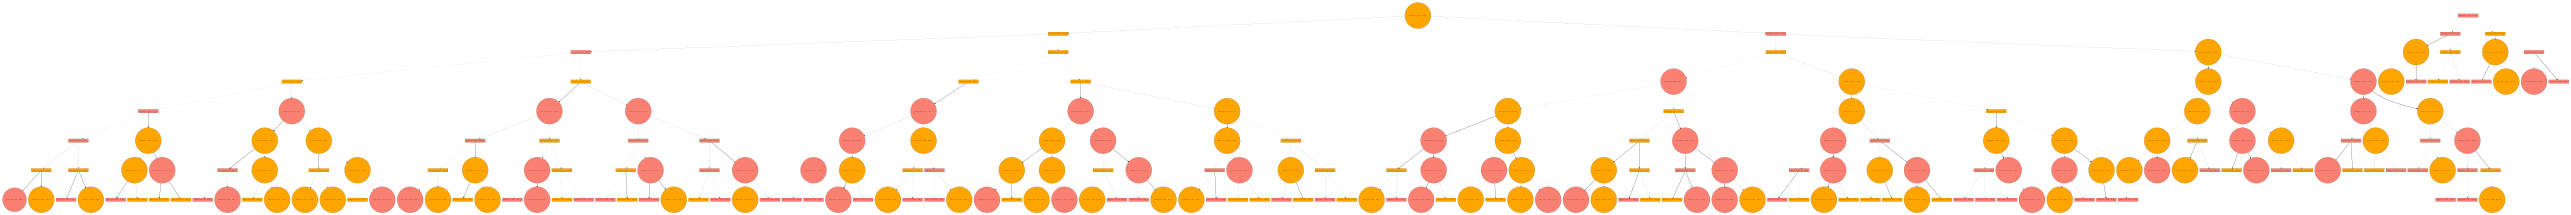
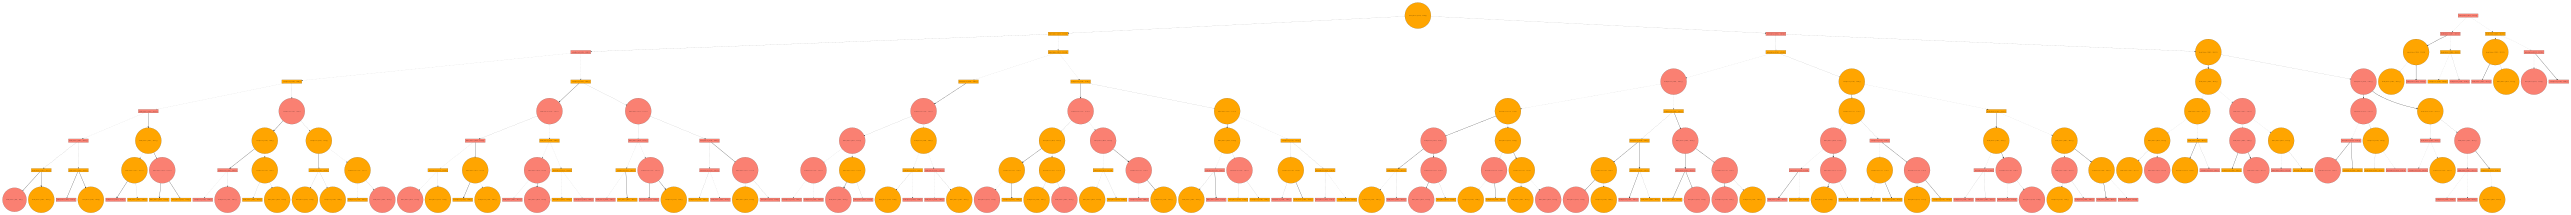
(1117, 200) -> (1117, 200)
